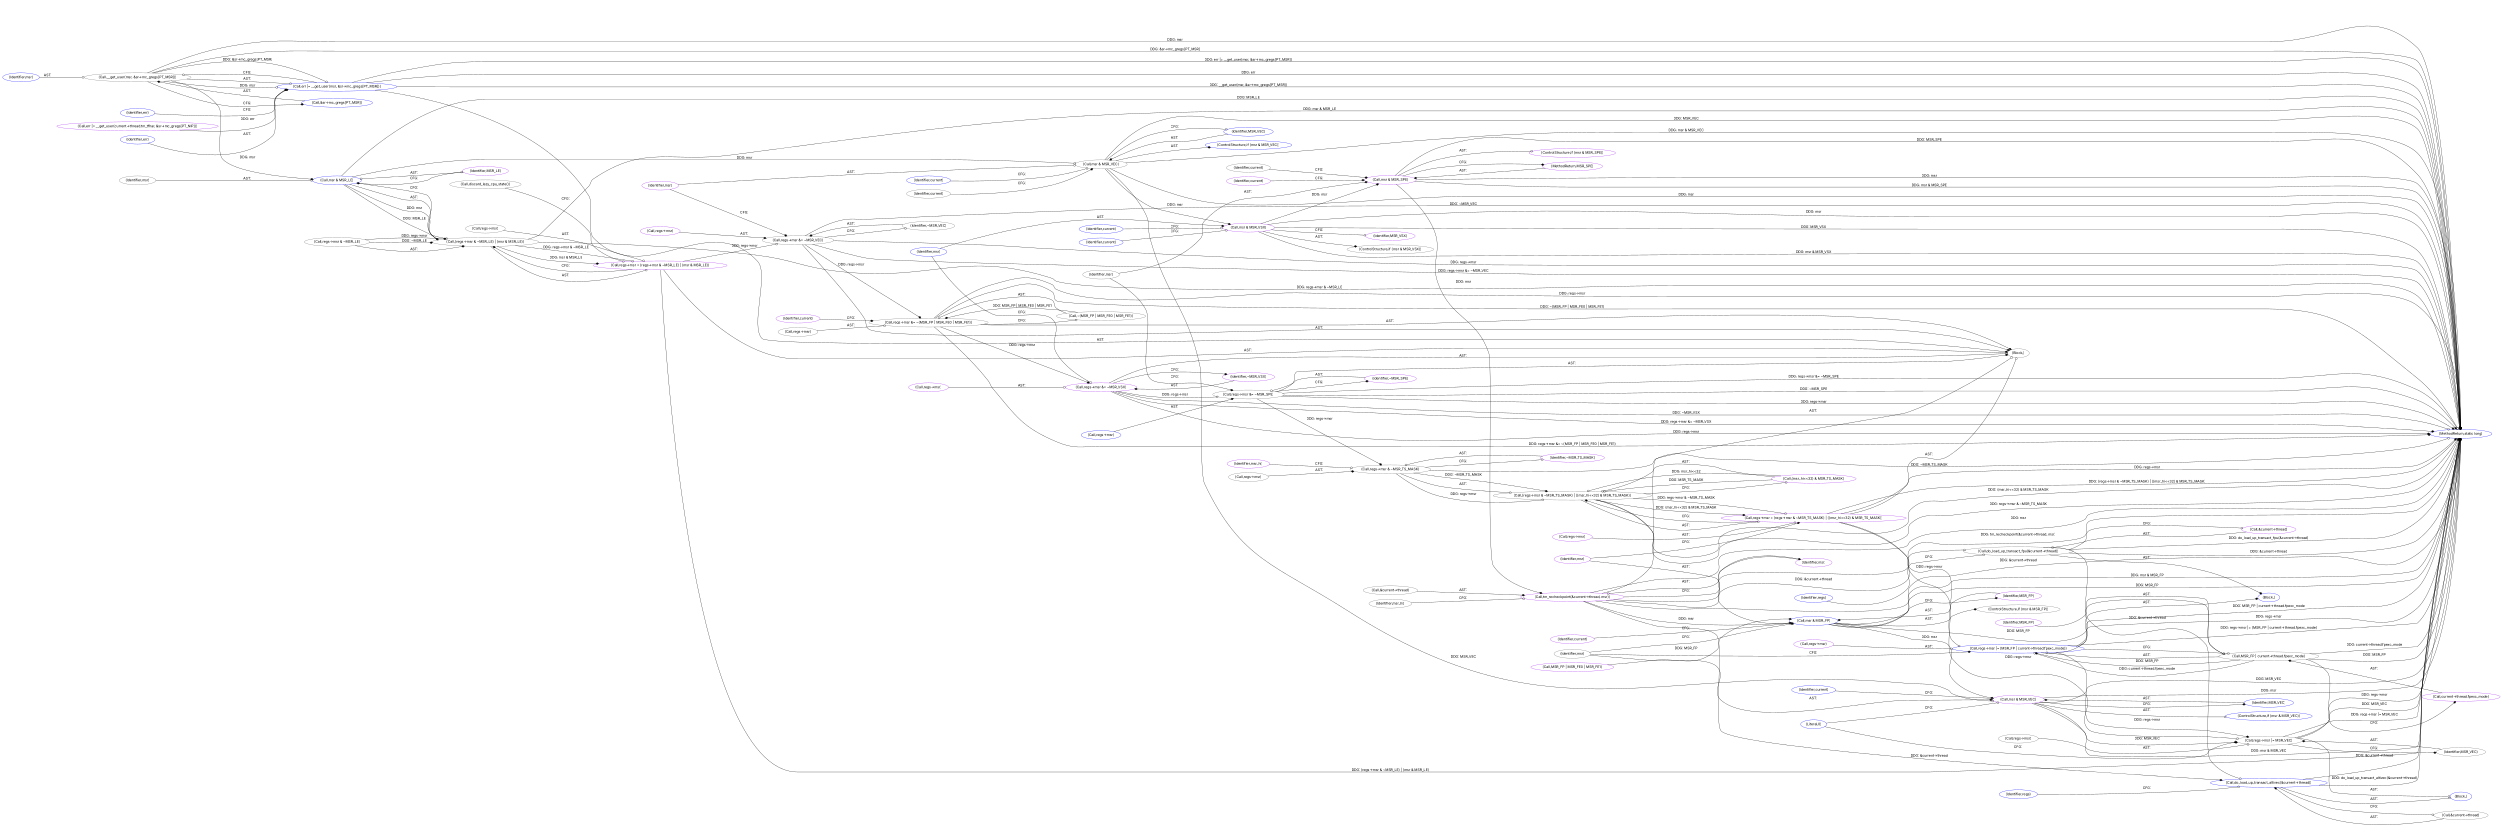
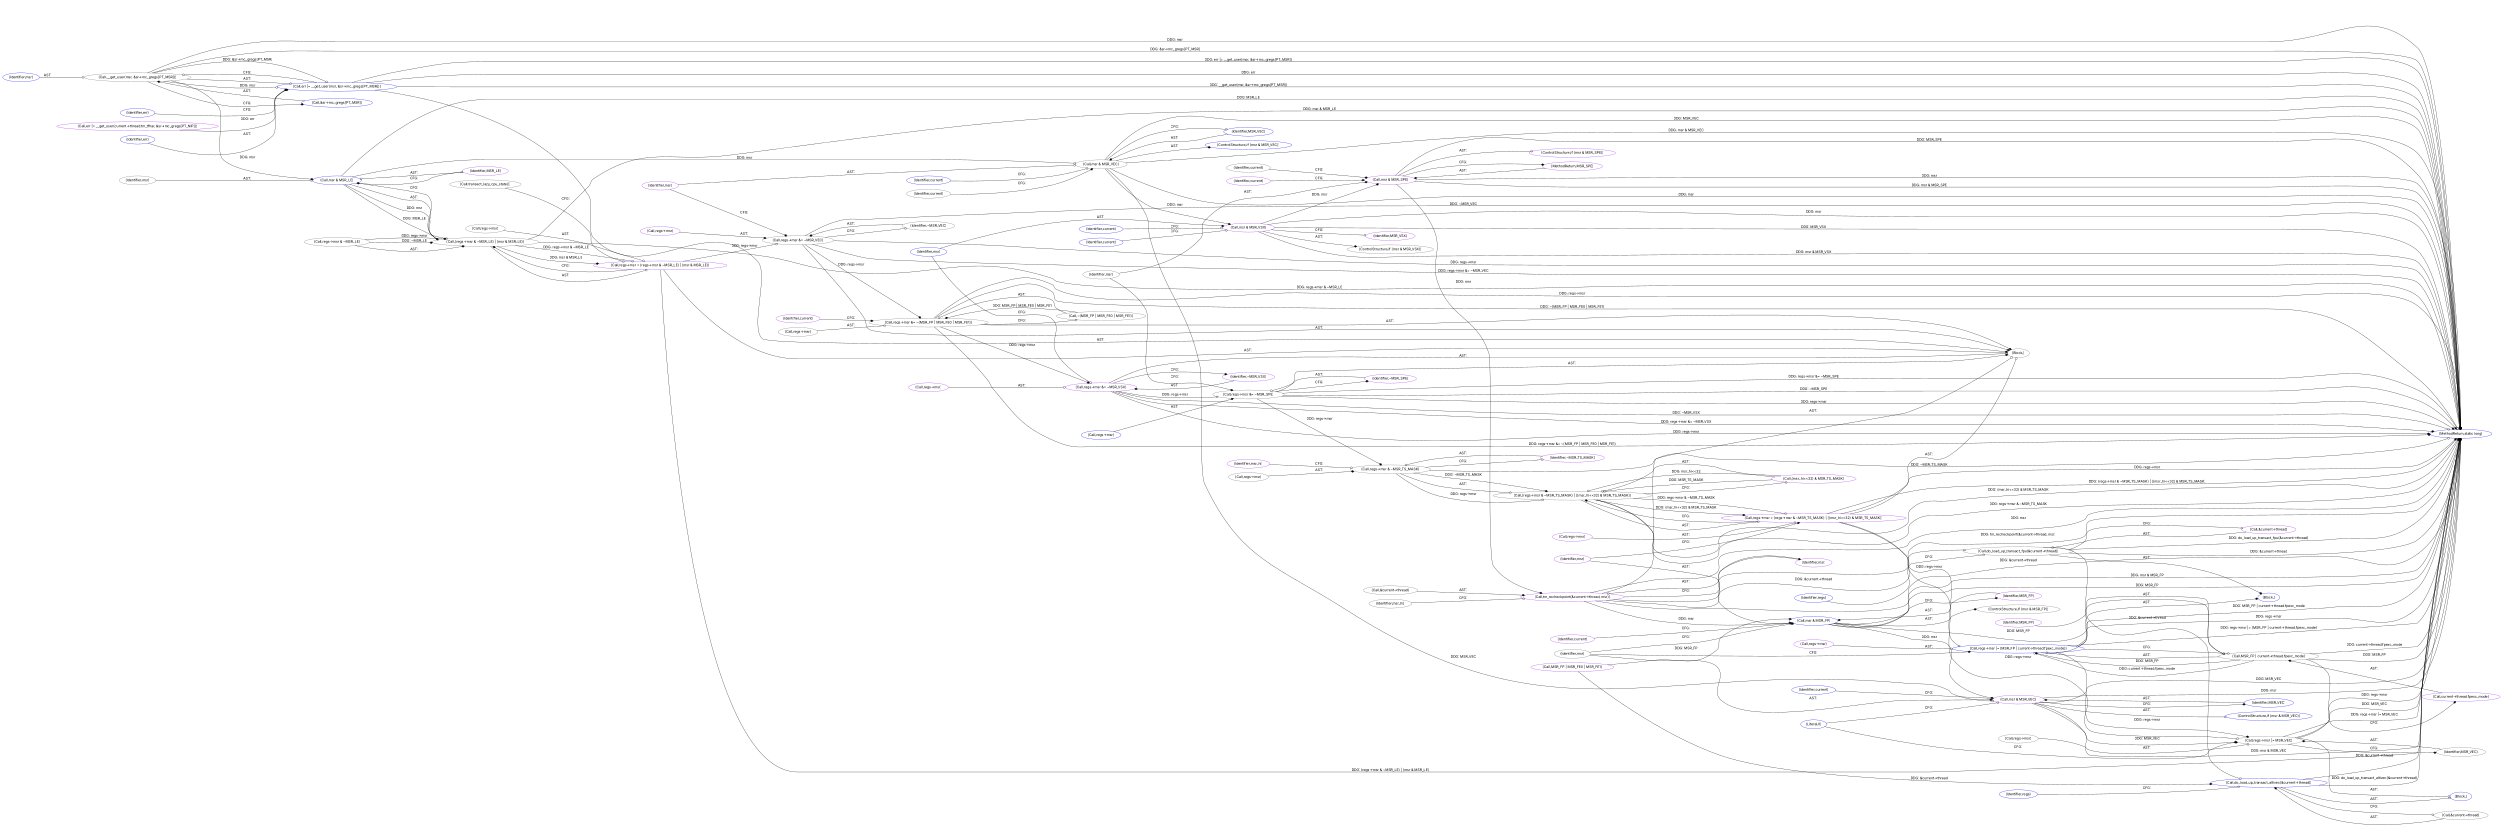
(485, 184) -> (485, 184)
(1852, 752) -> (1881, 778)
